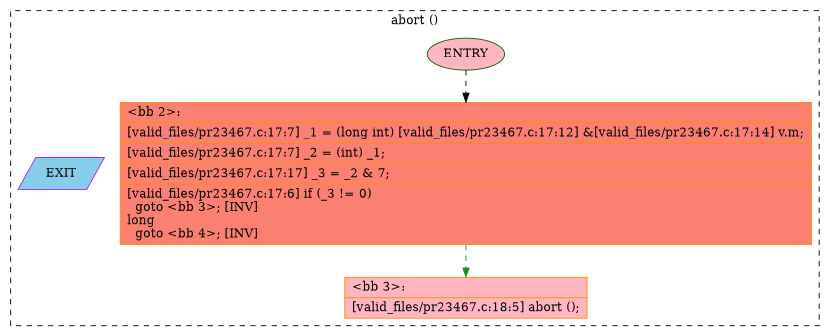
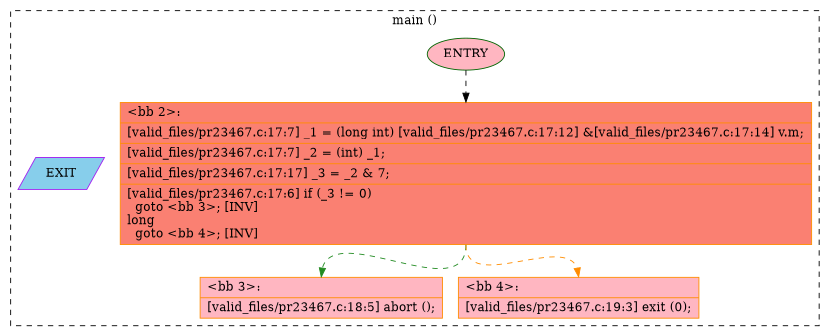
(415, 21) -> (415, 21)
none -> (579, 298)
